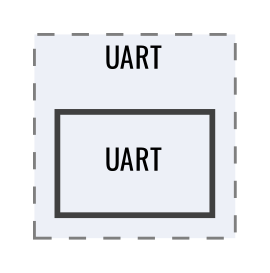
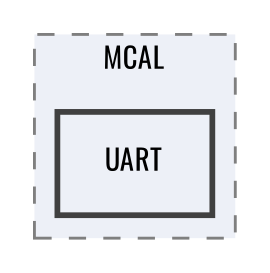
(135, 62) -> (135, 62)
